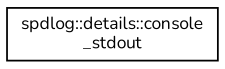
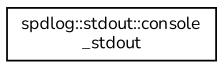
(112, 34) -> (112, 34)
